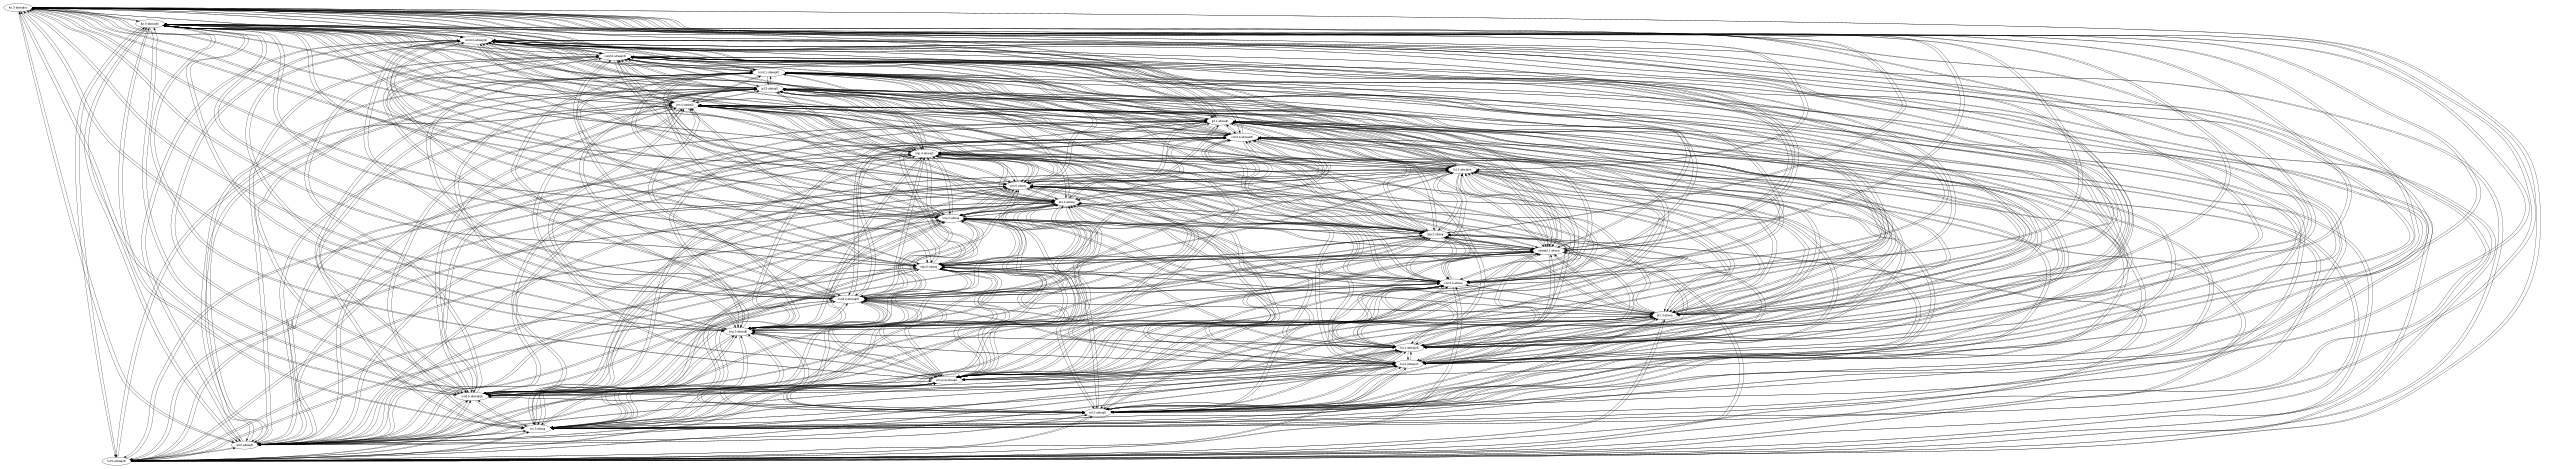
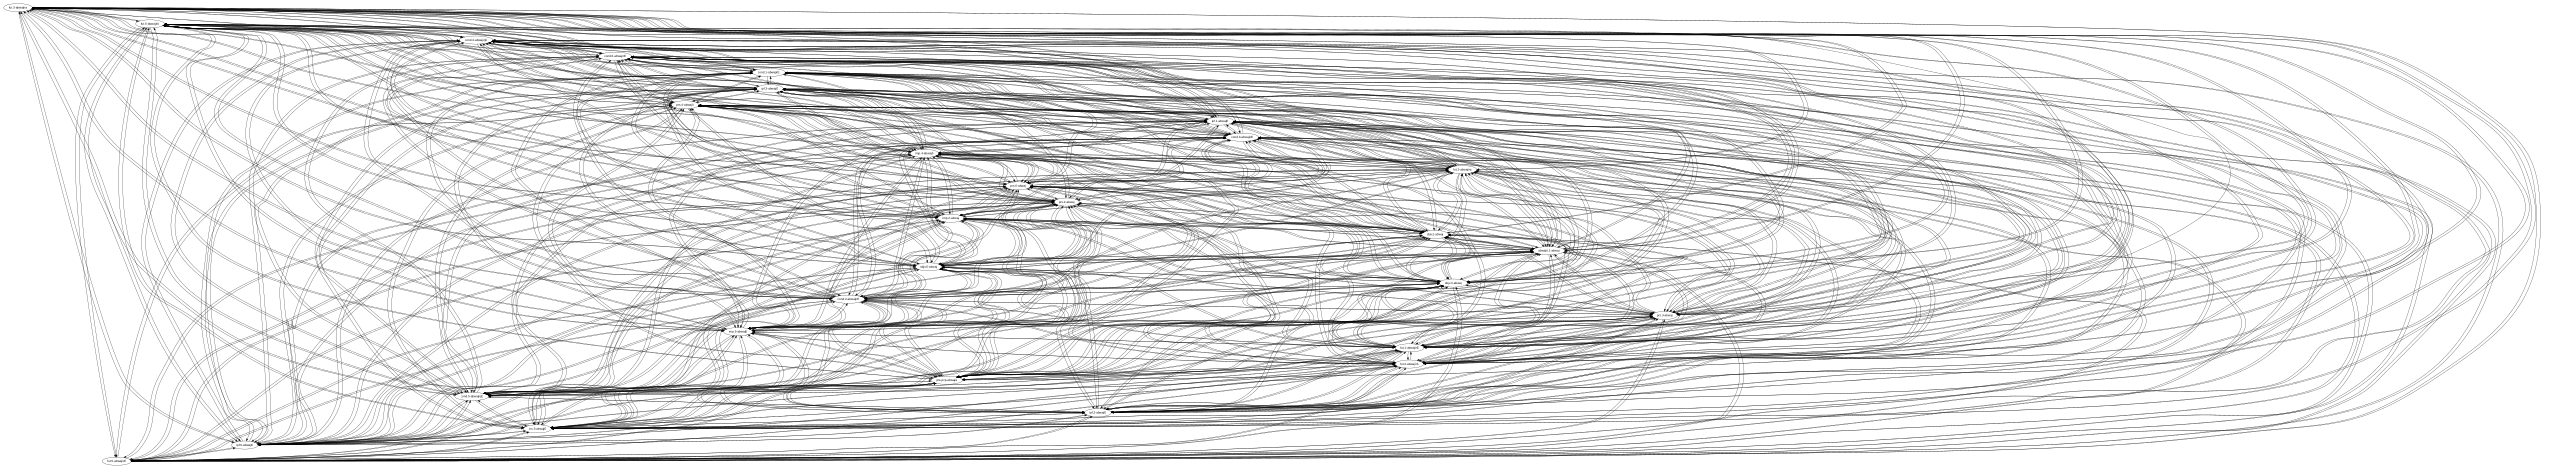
(1504, 31) -> none
(1453, 283) -> (1453, 283)
(537, 429) -> (537, 429)
